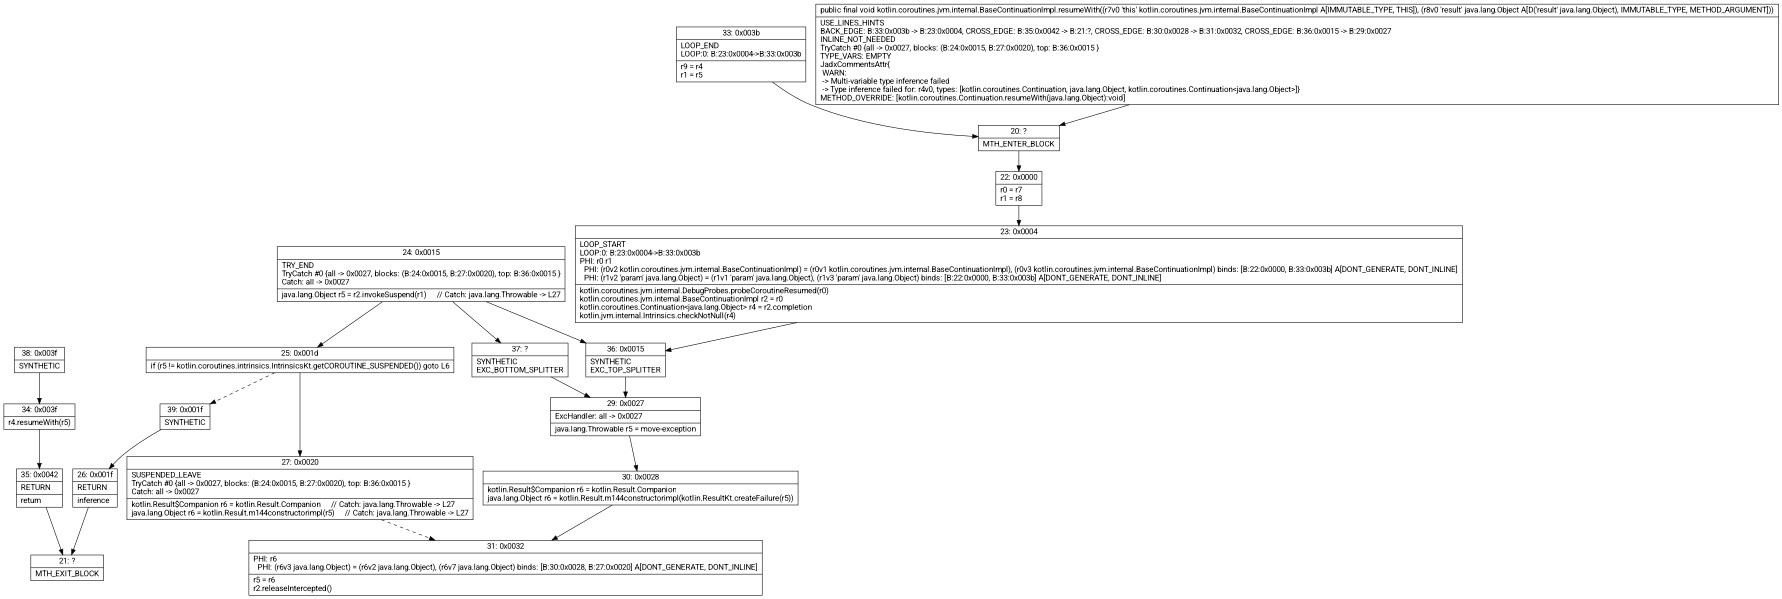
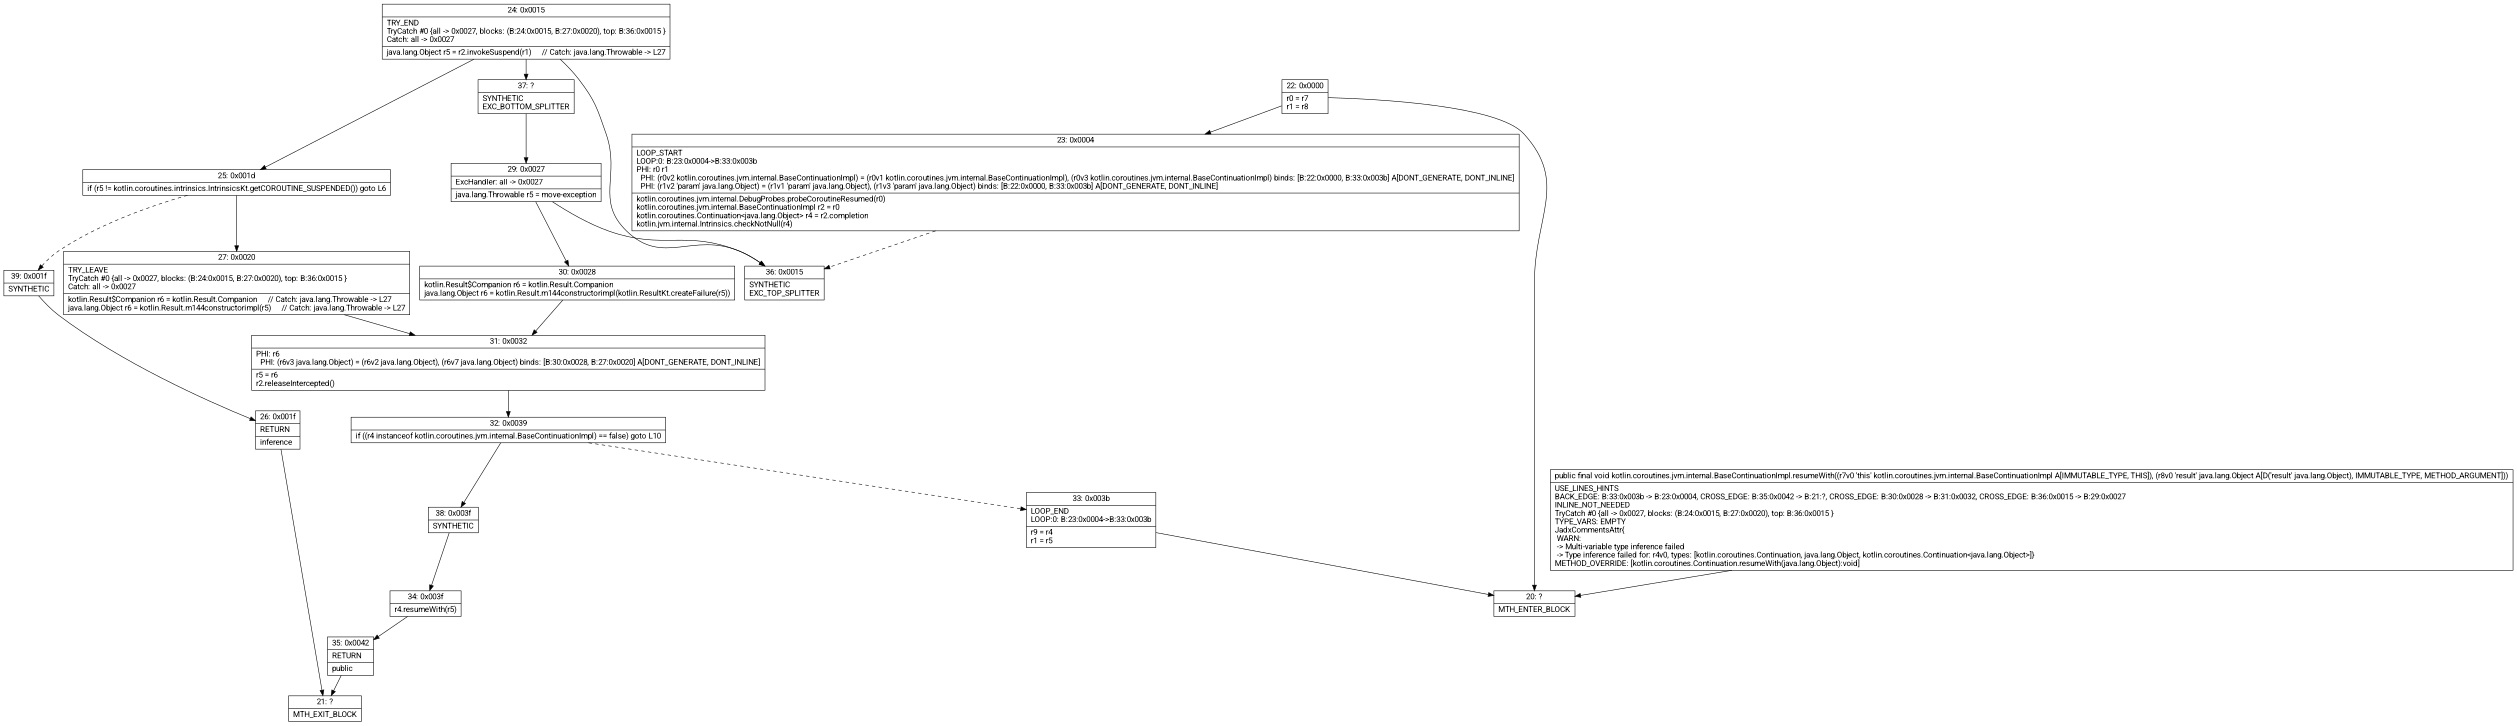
(1019, 158) -> (1536, 255)
(734, 336) -> (883, 249)
(626, 384) -> (654, 240)
none -> (508, 430)
(167, 475) -> (88, 270)
(31, 501) -> (342, 669)
(406, 529) -> (377, 324)
